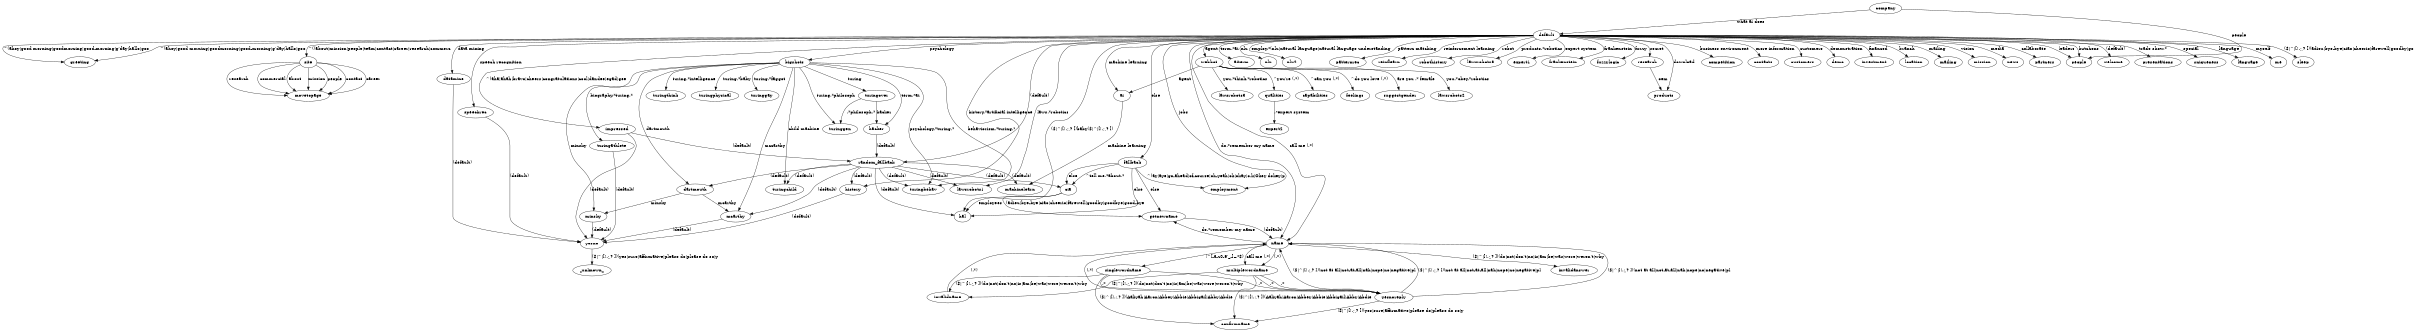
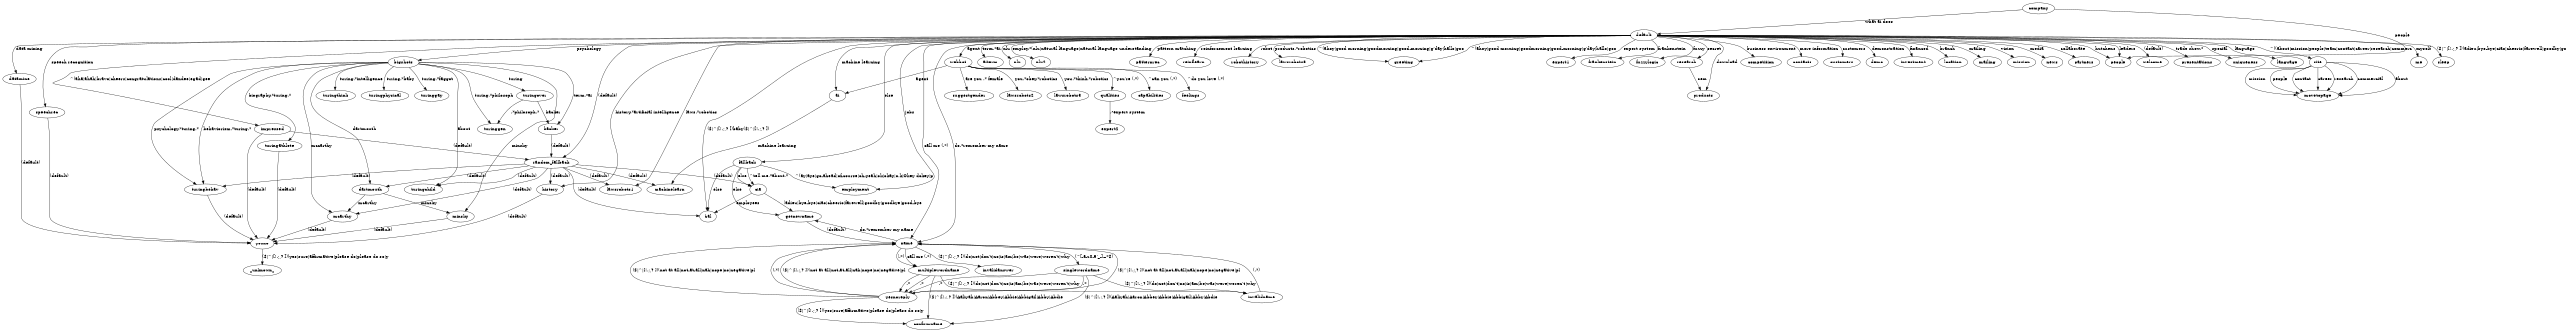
(804, 129) -> (464, 129)
none -> (224, 222)
